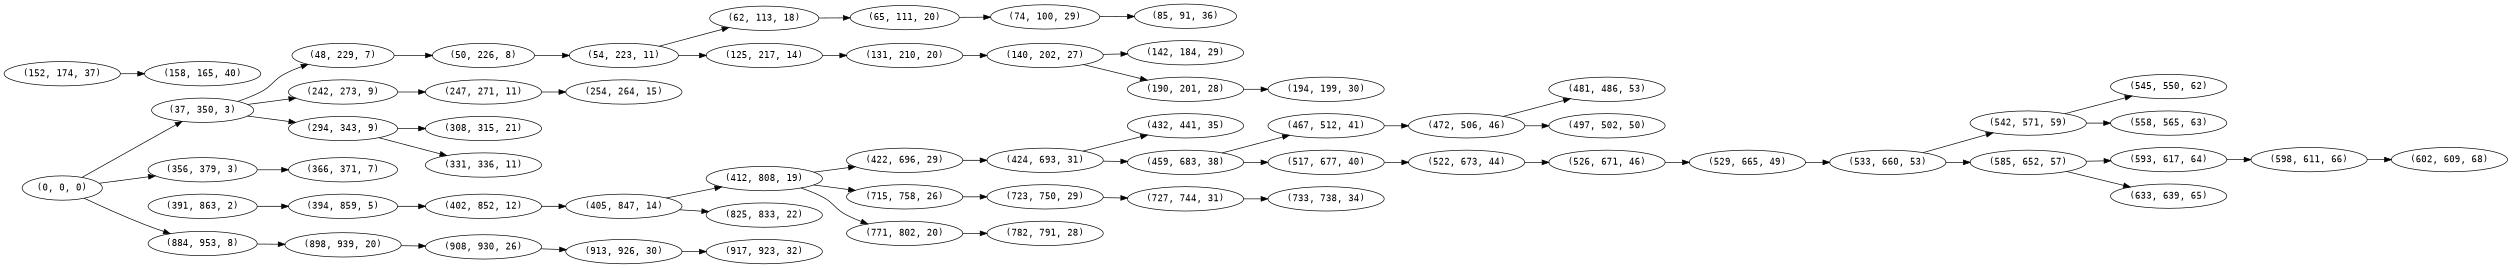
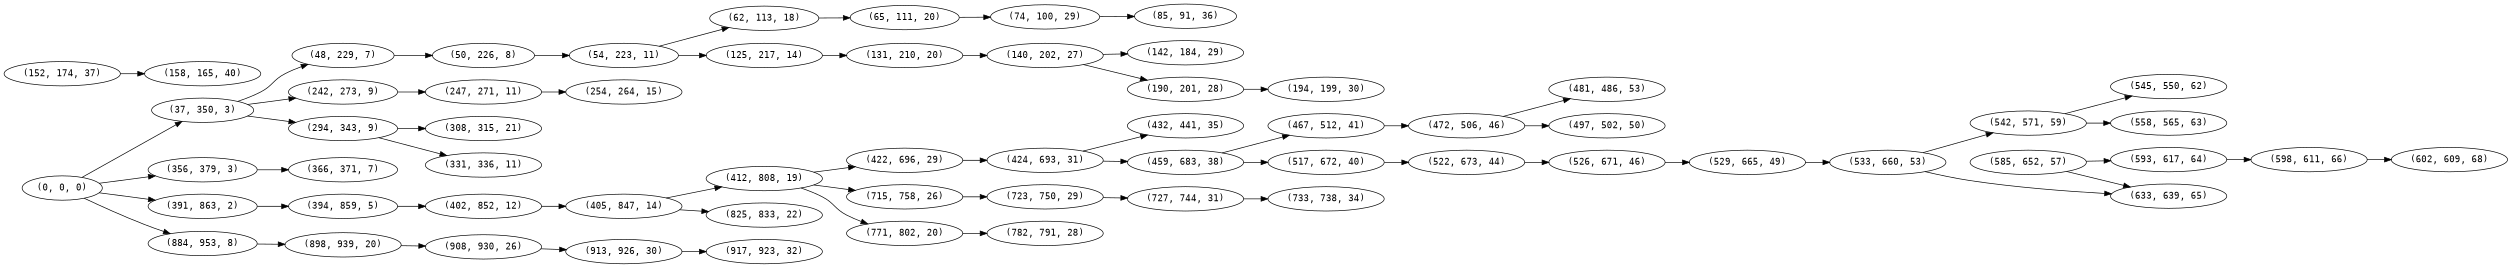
(1326, 162) -> (1326, 162)
(1955, 162) -> (2014, 186)
none -> (124, 196)
